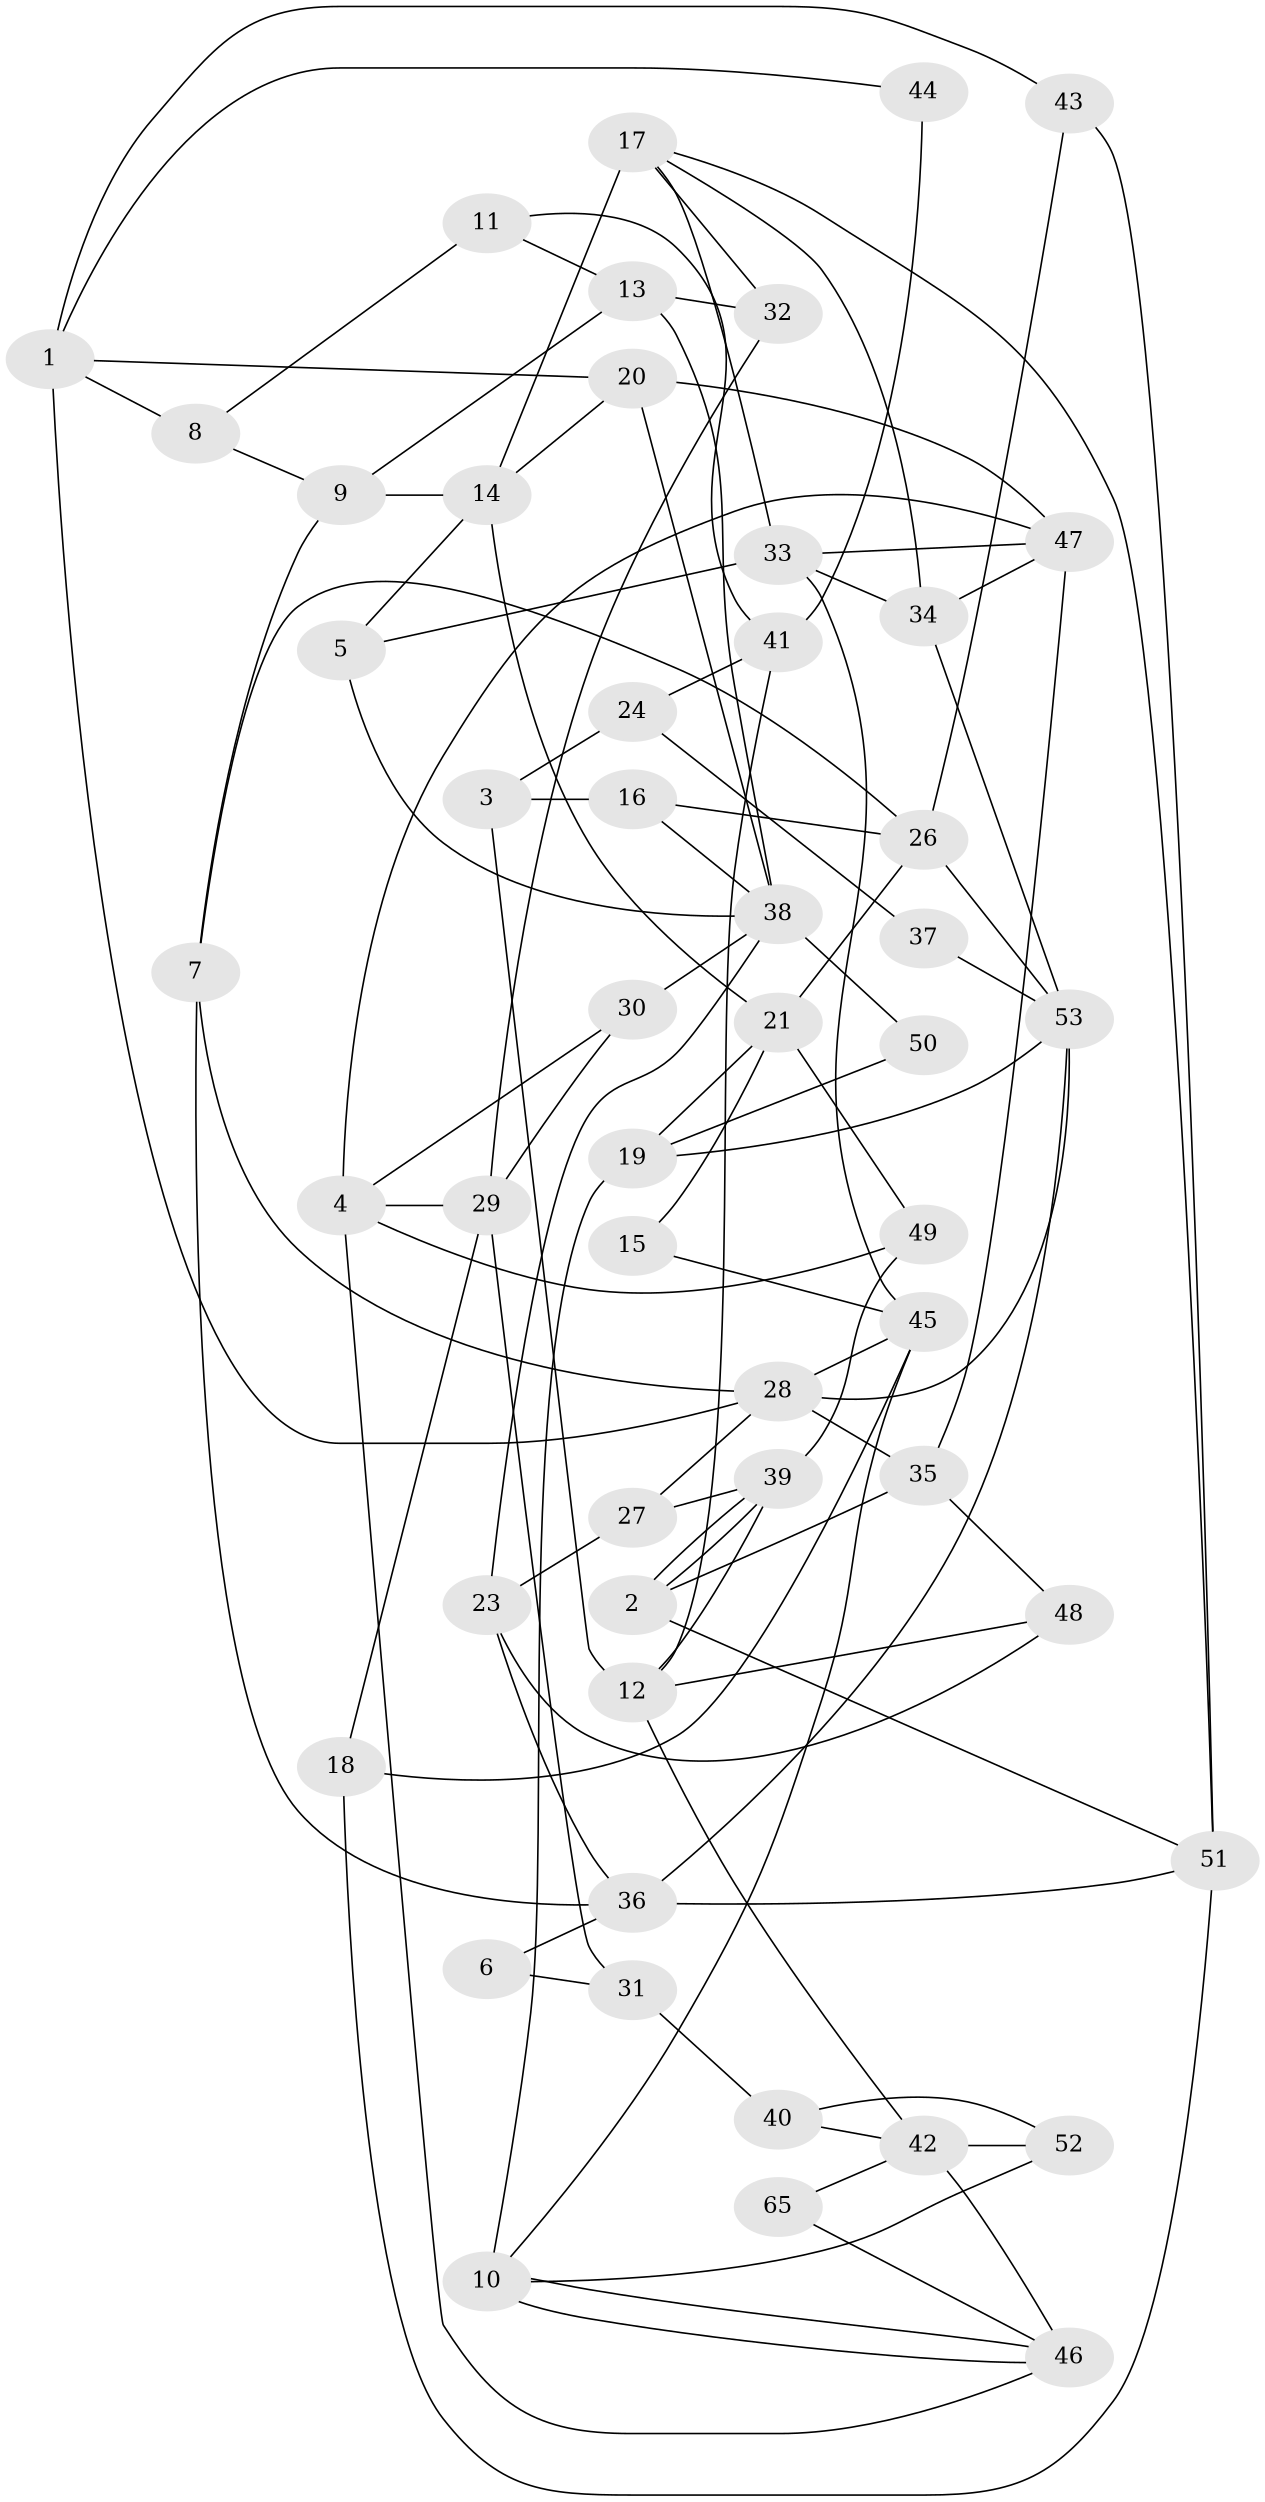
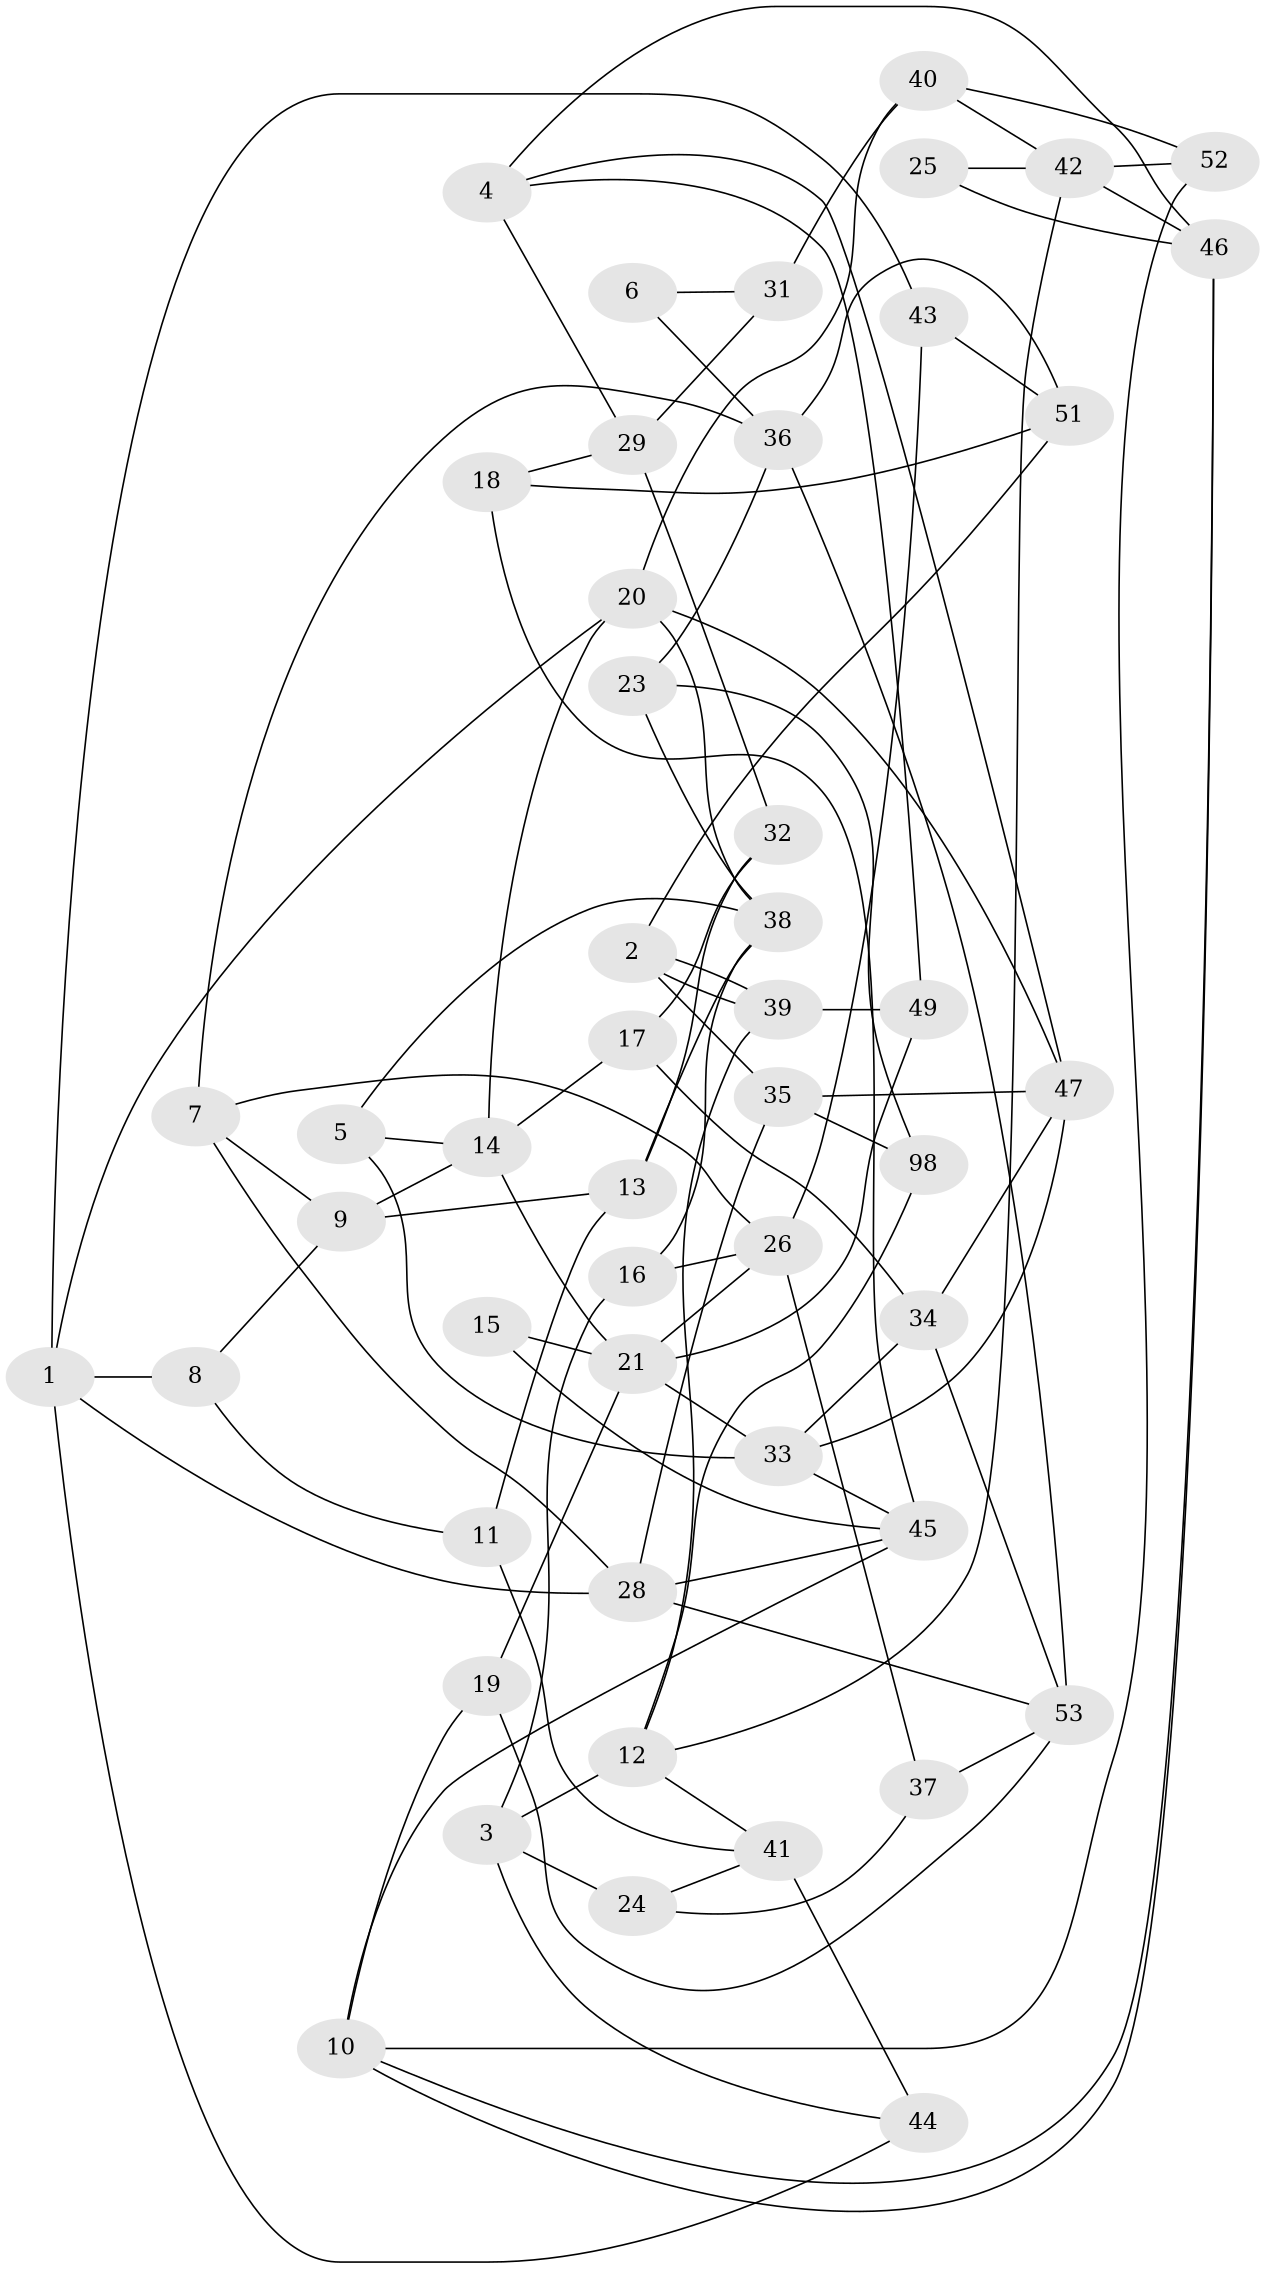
none -> (802, 355)
(742, 406) -> (706, 1410)
(1164, 875) -> none
(997, 930) -> (848, 1506)
(633, 1010) -> none
(924, 1045) -> none
(633, 1518) -> none
(1070, 1615) -> (924, 1165)
none -> (626, 2036)
(778, 2207) -> (924, 168)
